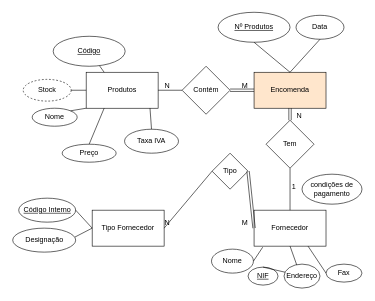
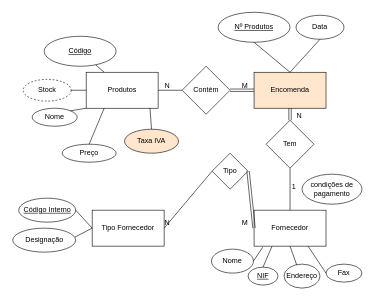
(89, 51) -> (80, 51)
(152, 141) -> (152, 141)
(274, 270) -> (268, 257)
